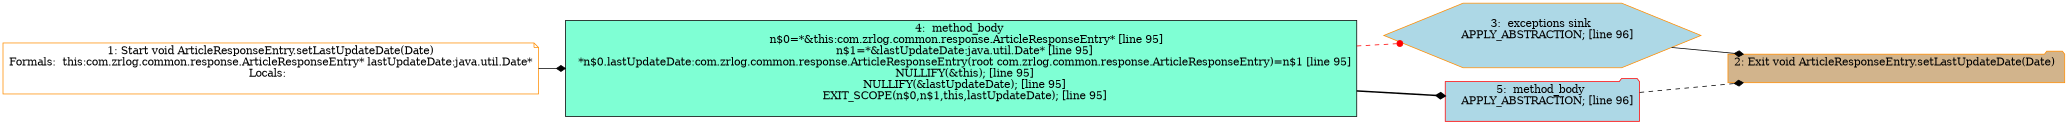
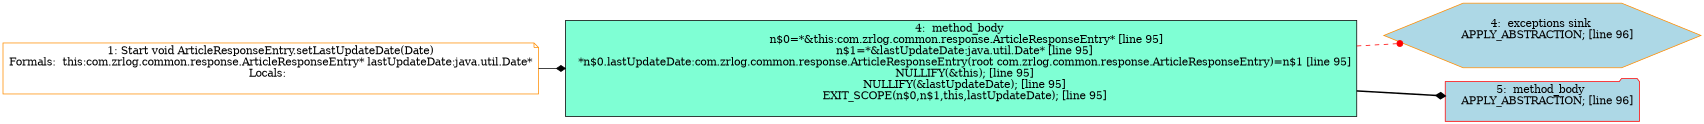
(1542, 35) -> (1542, 35)
(1896, 68) -> none
